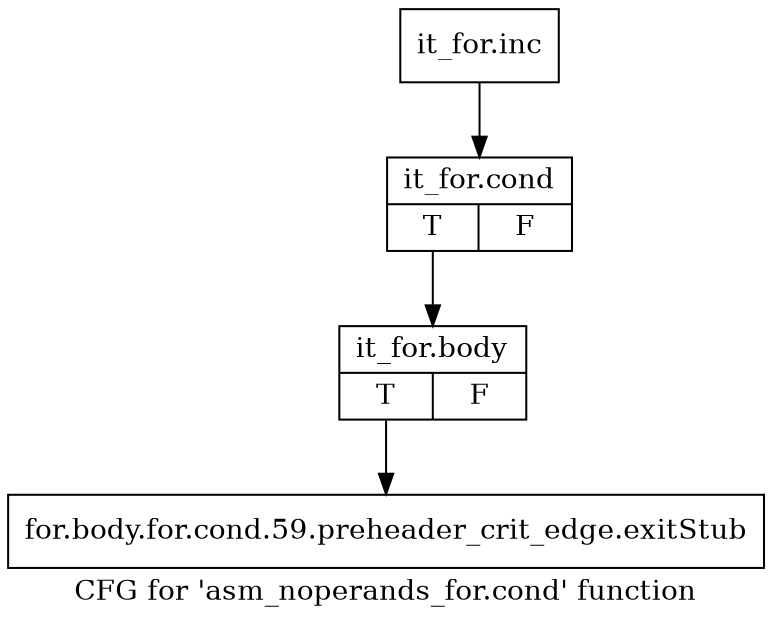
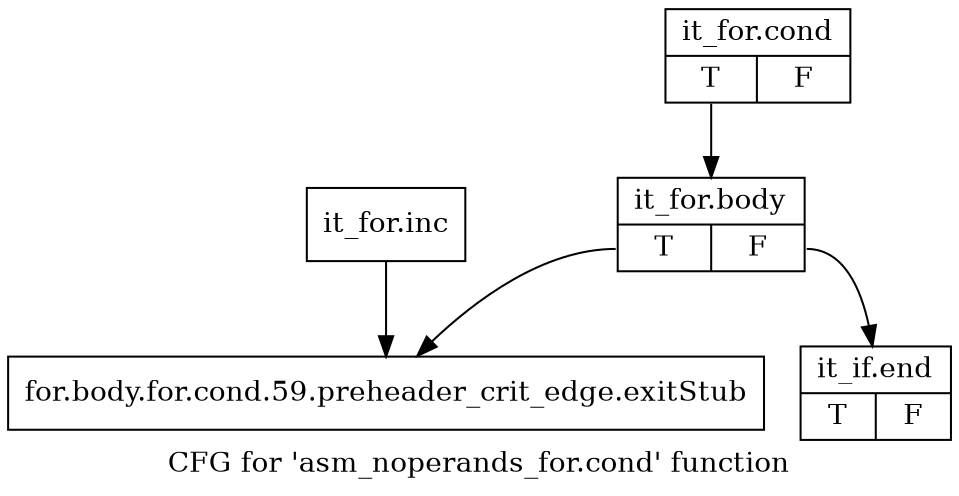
(480, 110) -> (386, 299)
none -> (876, 393)
